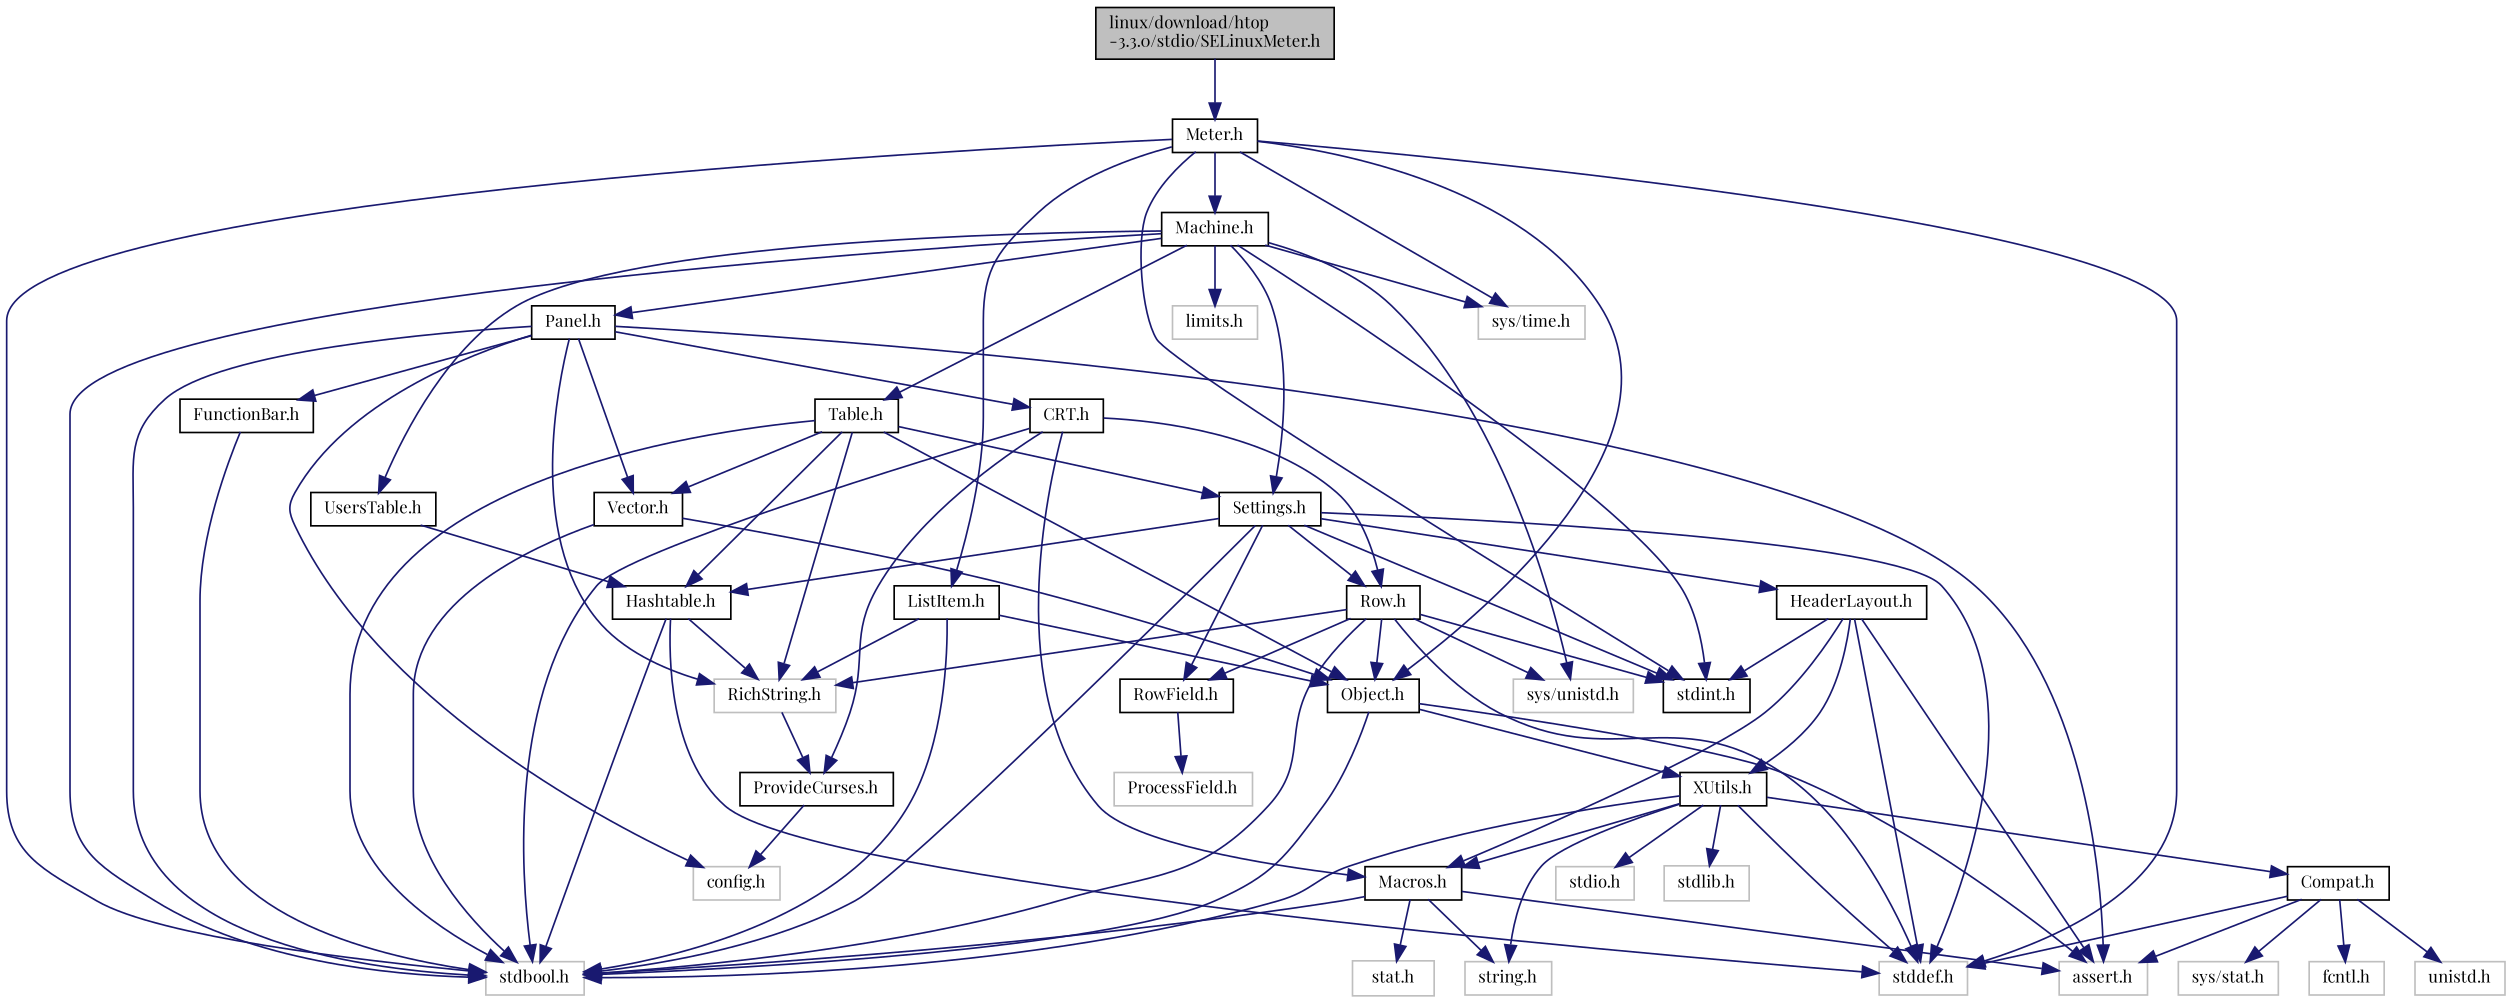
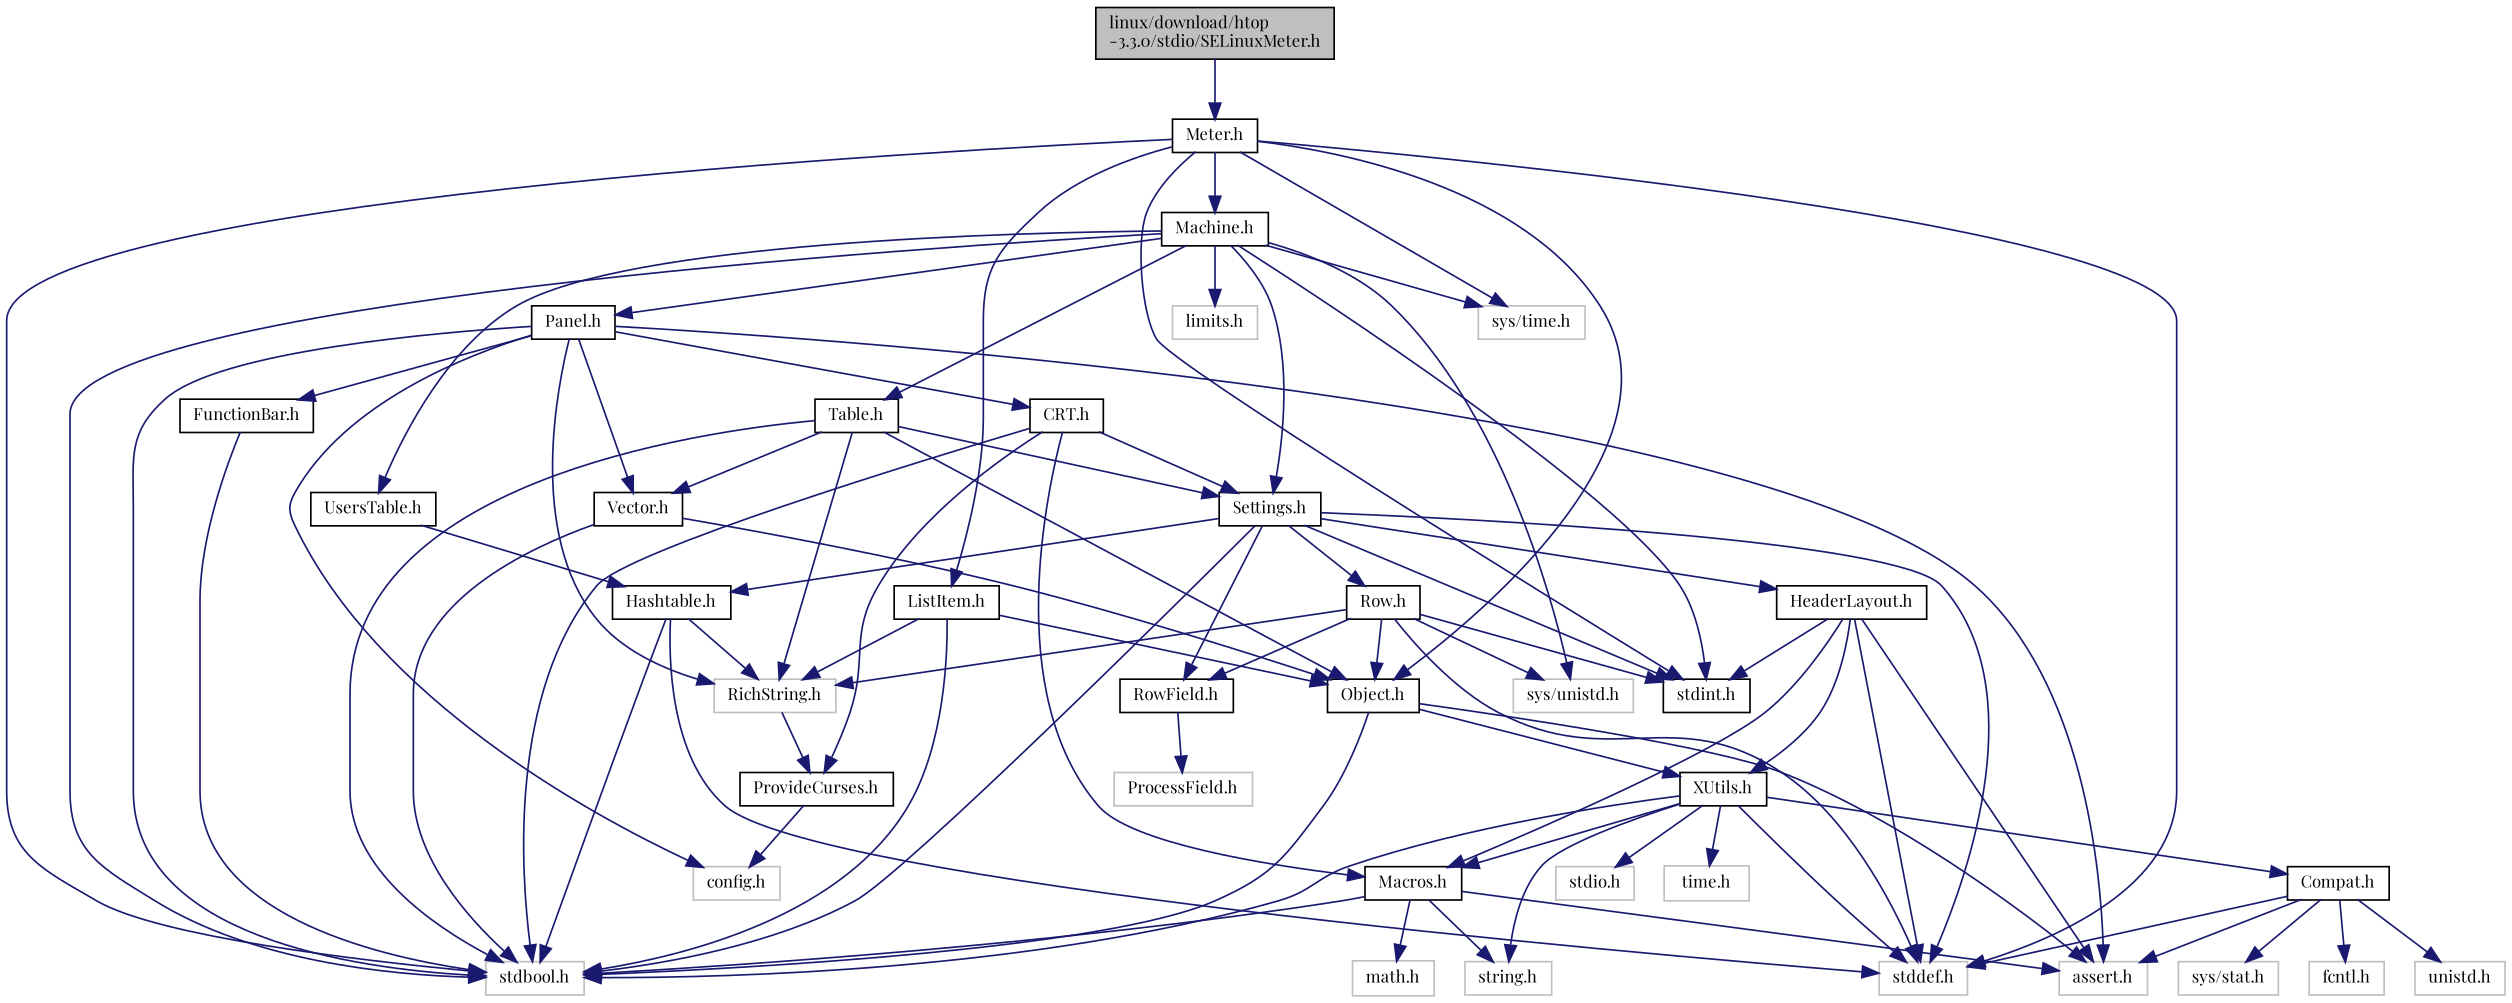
(1268, 452) -> (1161, 459)
(777, 496) -> none
(1707, 883) -> (1707, 883)
(1053, 902) -> none
(1393, 978) -> (1393, 978)
